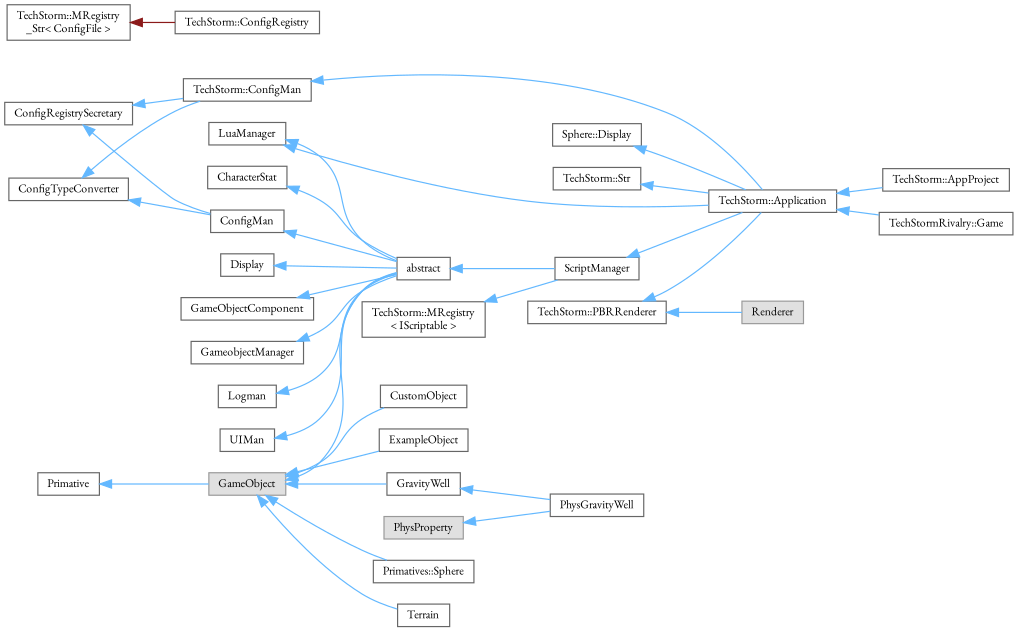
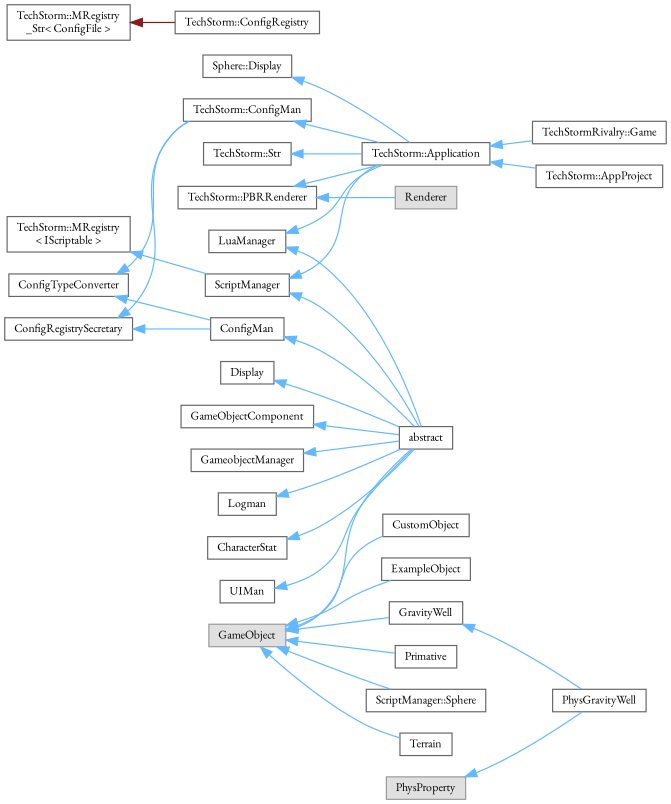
(509, 269) -> (369, 353)
(160, 484) -> (346, 647)
(424, 572) -> (426, 701)
